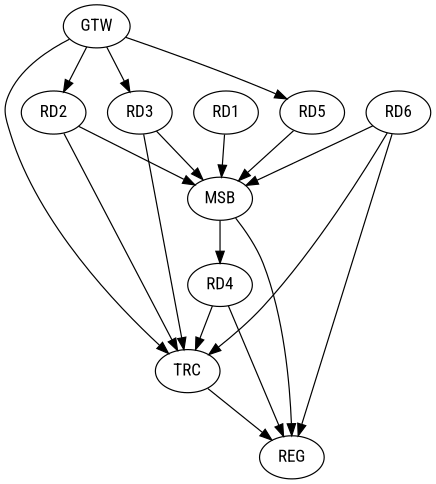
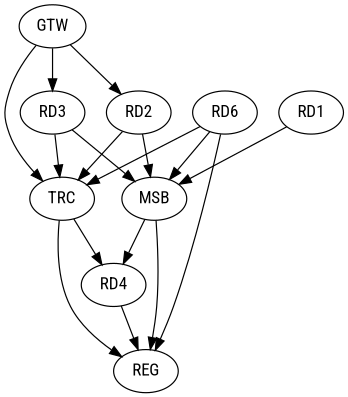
(312, 113) -> none
(206, 322) -> (85, 237)
